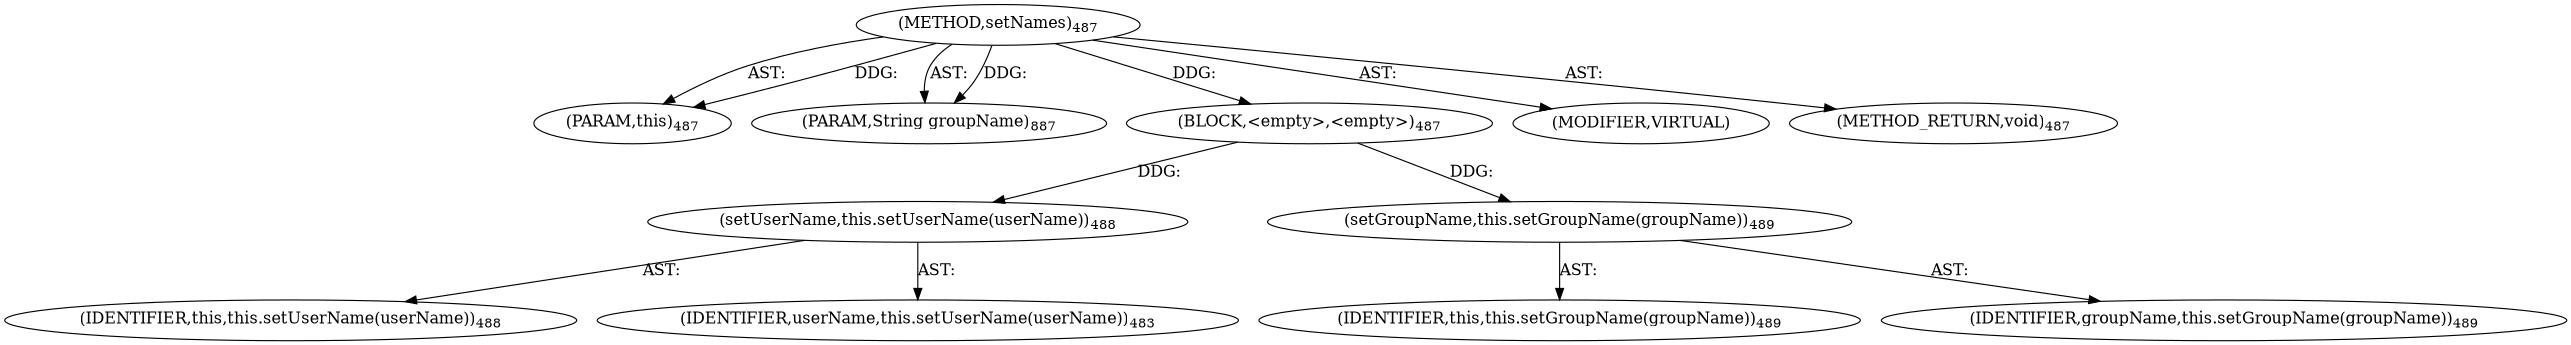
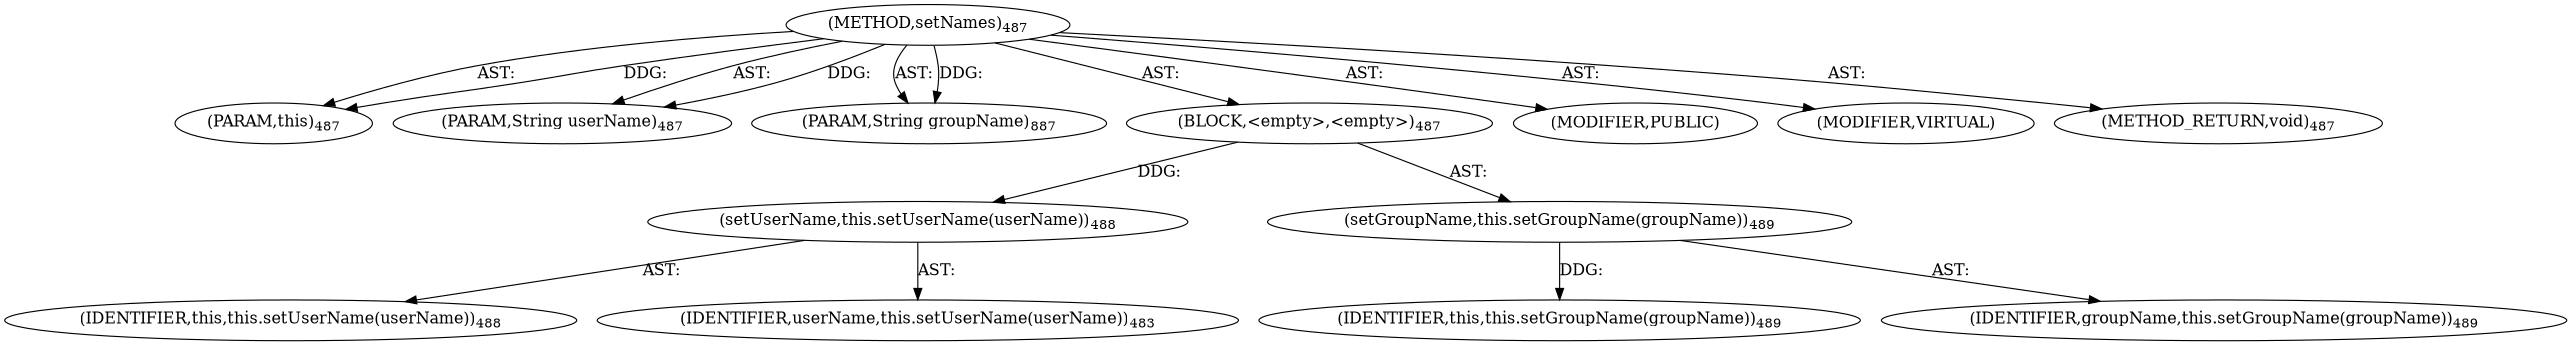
(1197, 74) -> (1163, 74)
none -> (562, 123)
none -> (1635, 123)
(1474, 173) -> (1471, 173)
(1581, 271) -> (1584, 271)
